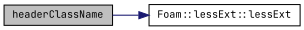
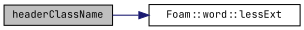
(225, 15) -> (225, 15)
